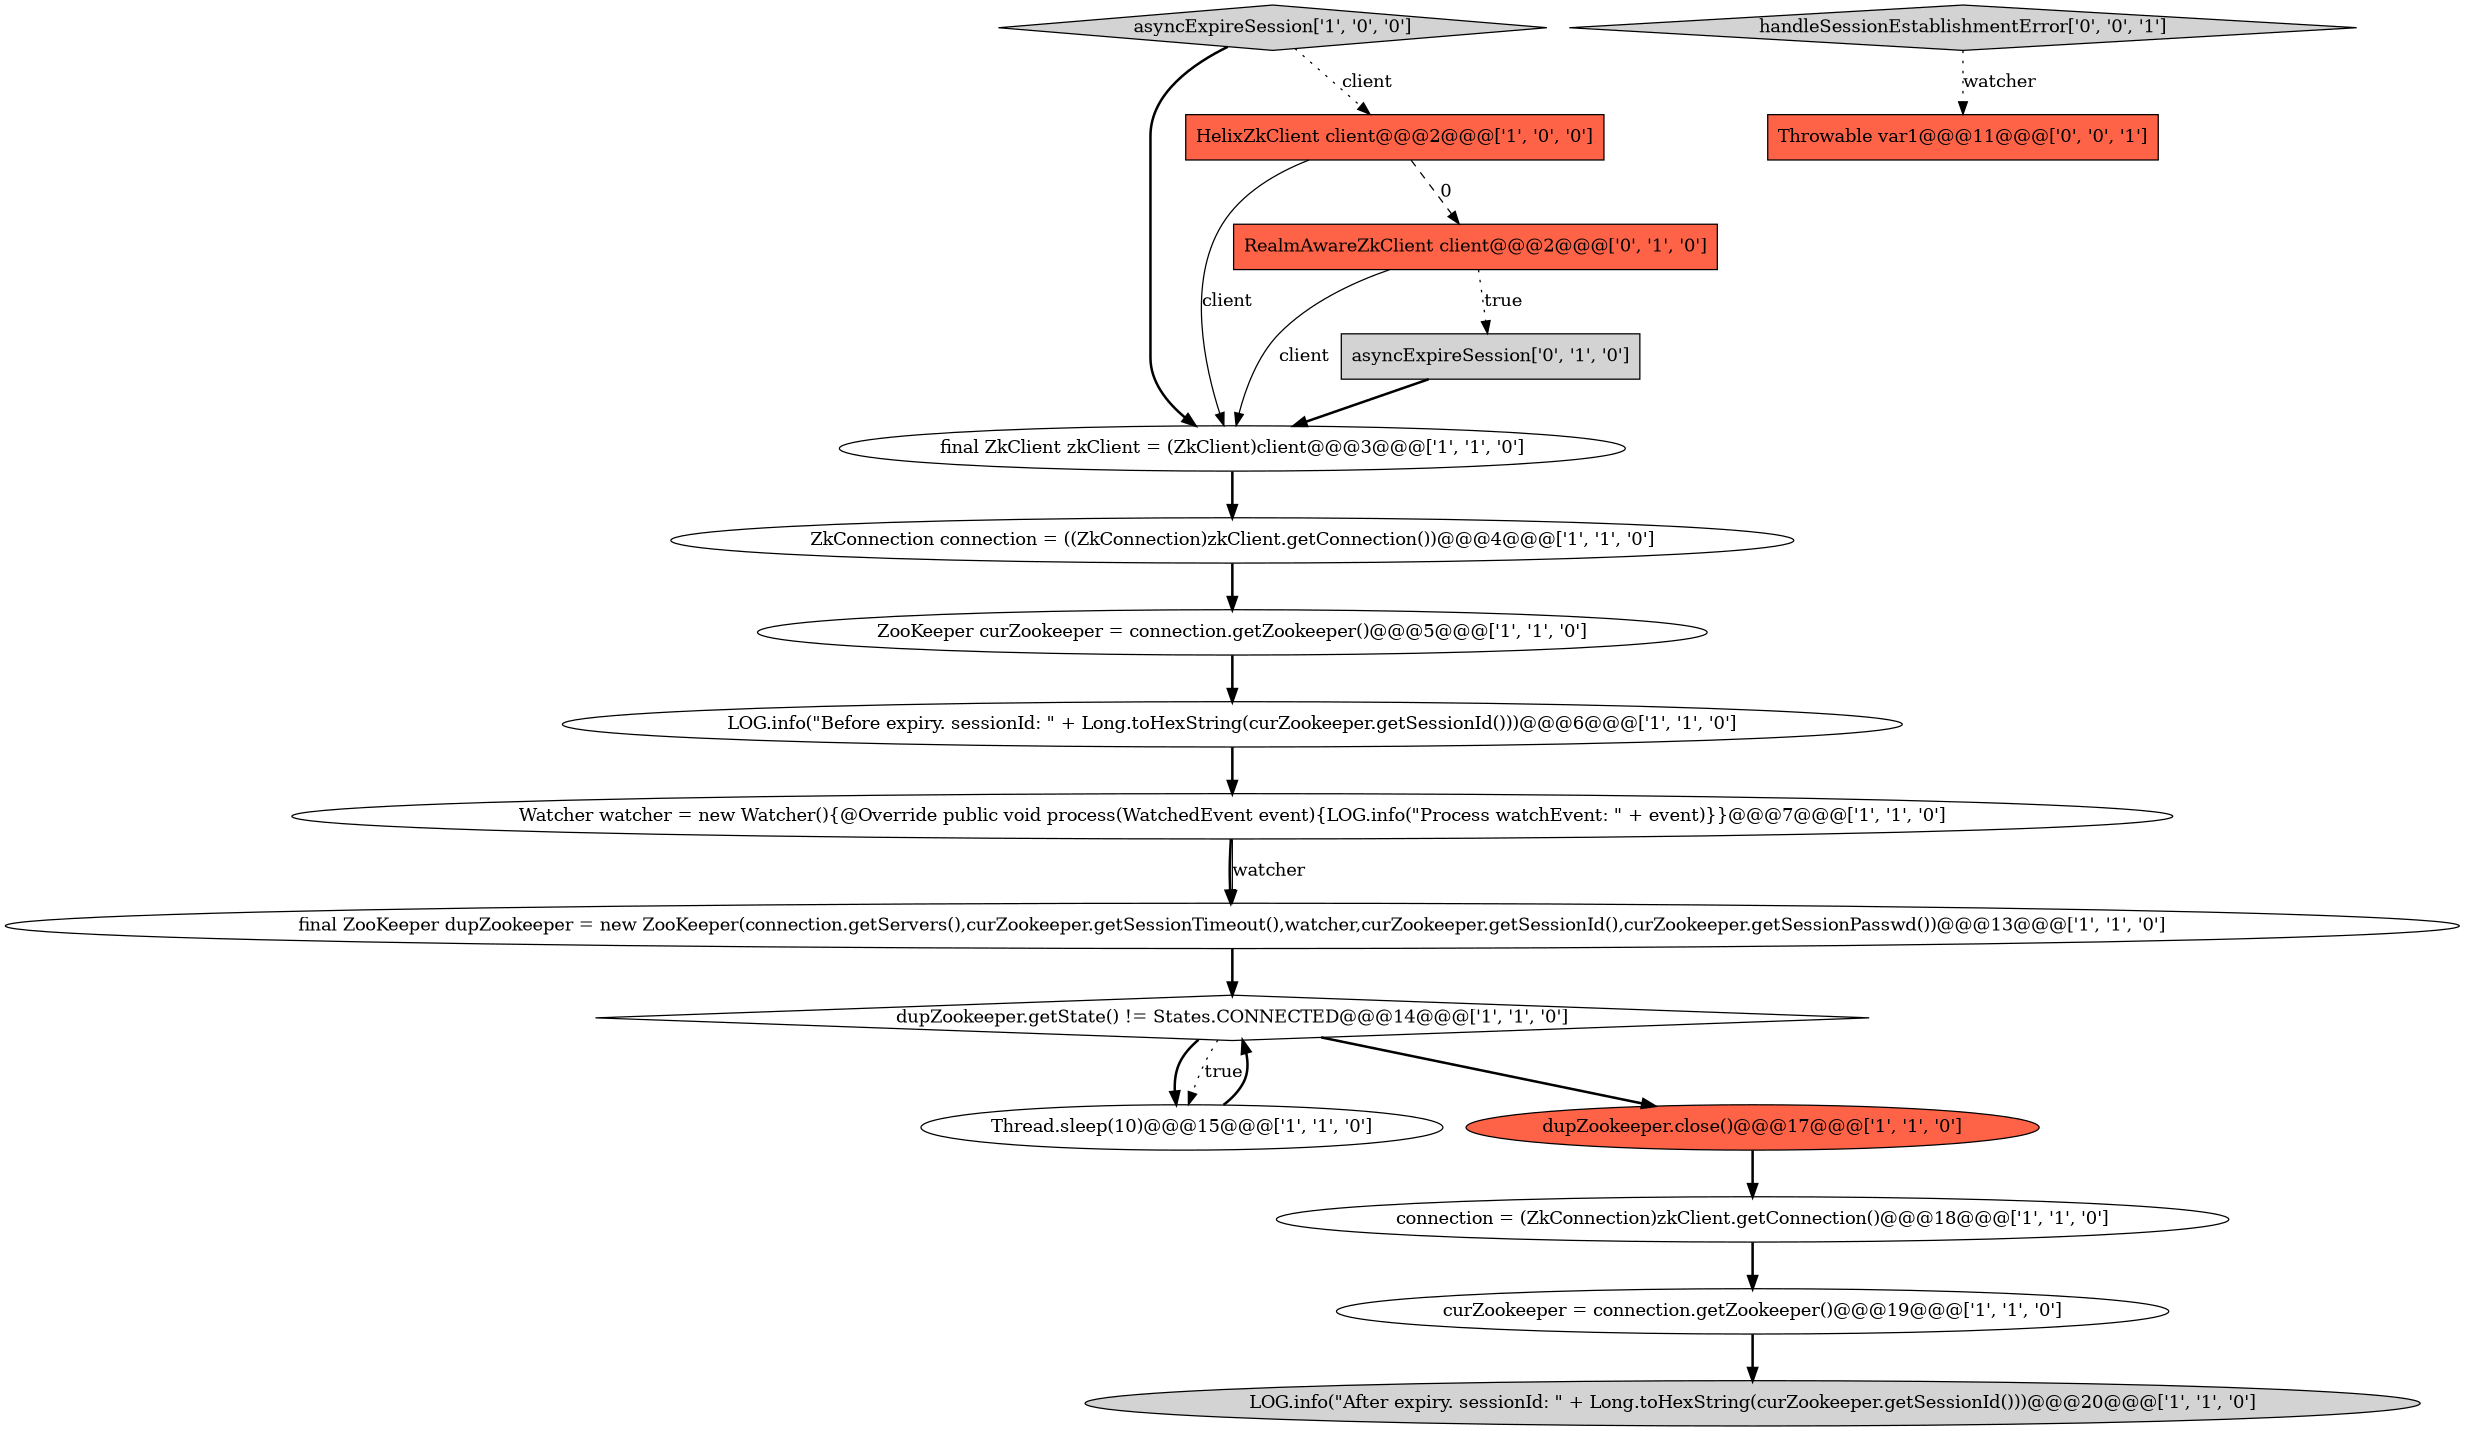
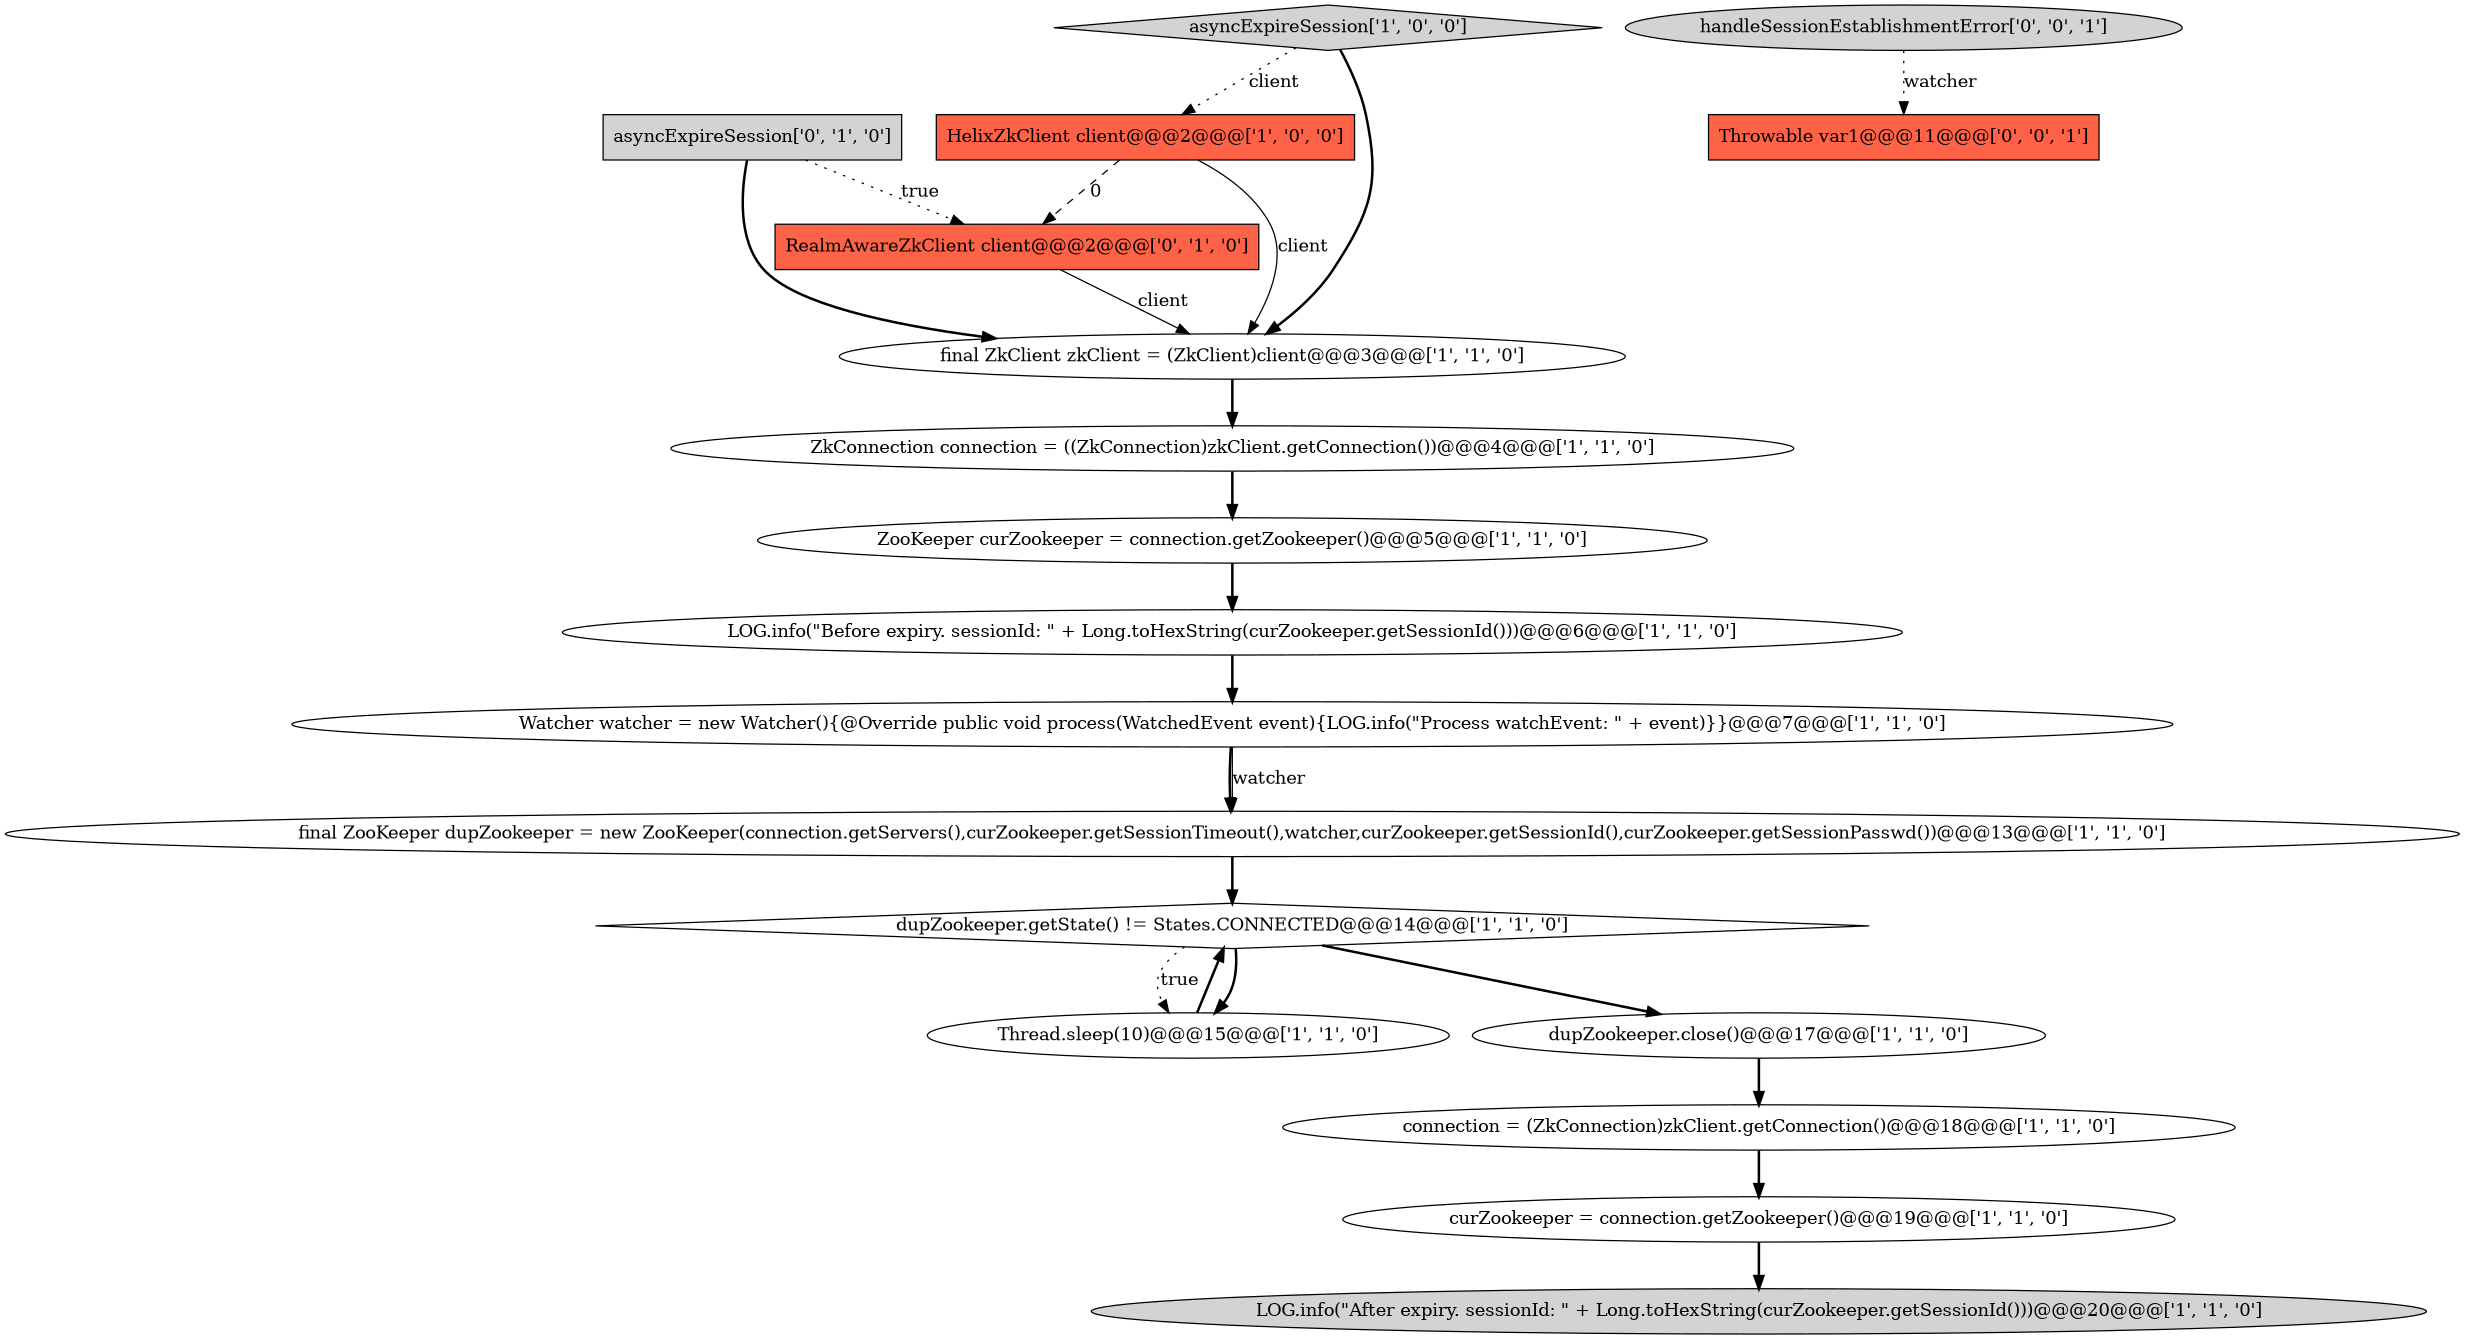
(1963, 28) -> (1904, 28)
(1482, 295) -> (879, 190)
(1753, 1127) -> (1759, 1035)
